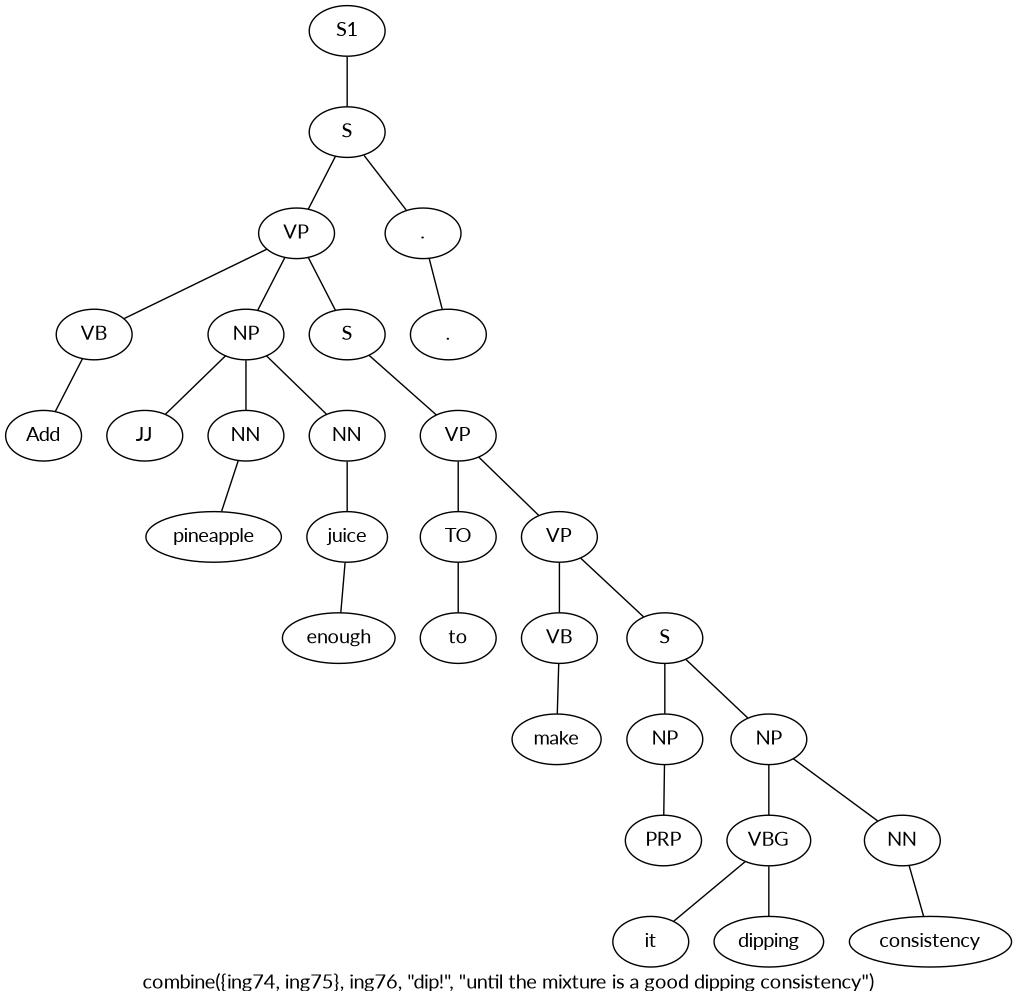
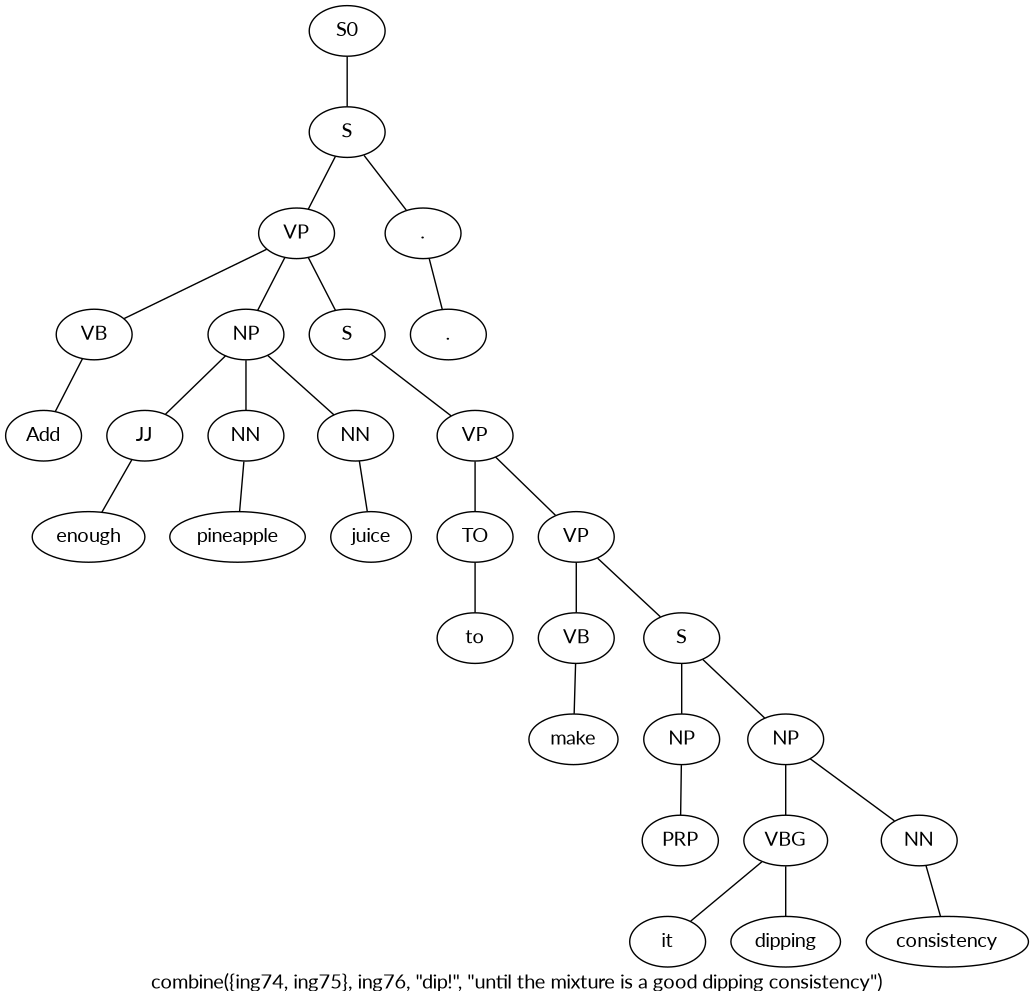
(347, 31) -> (347, 31)
(343, 588) -> (117, 486)
